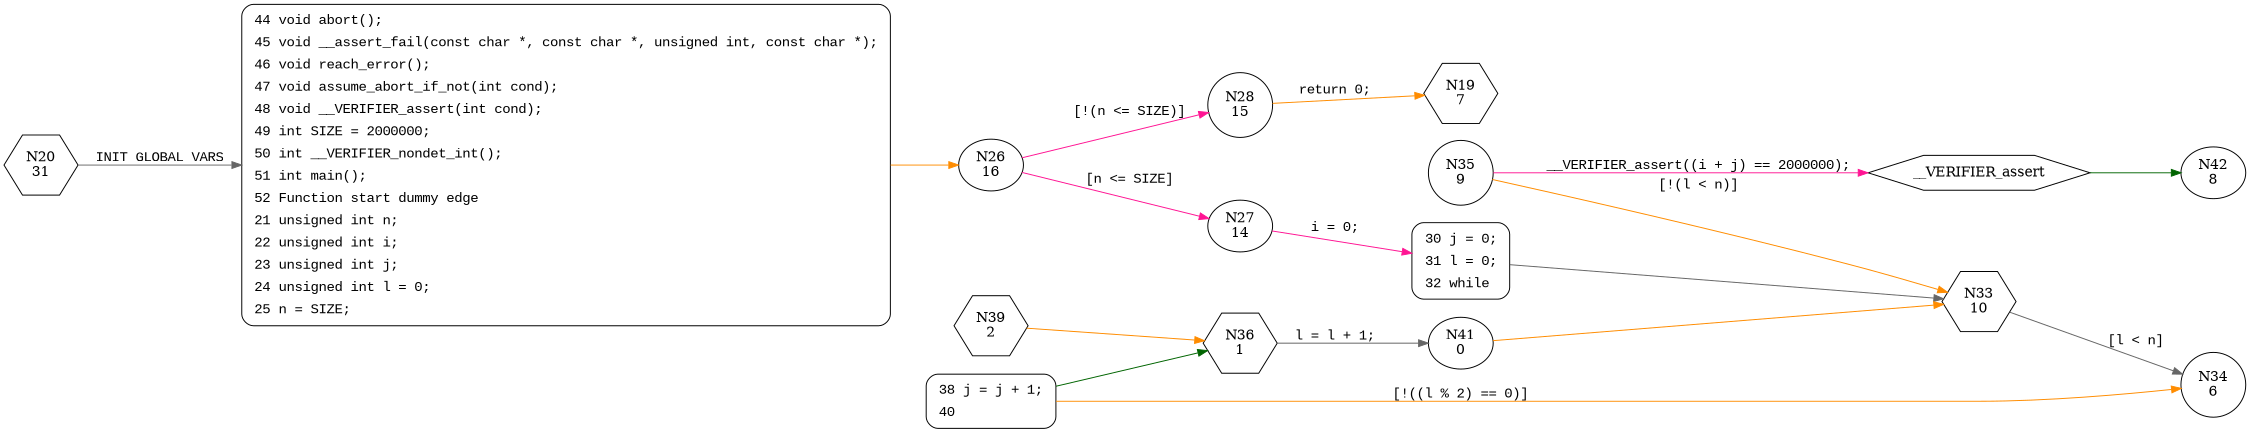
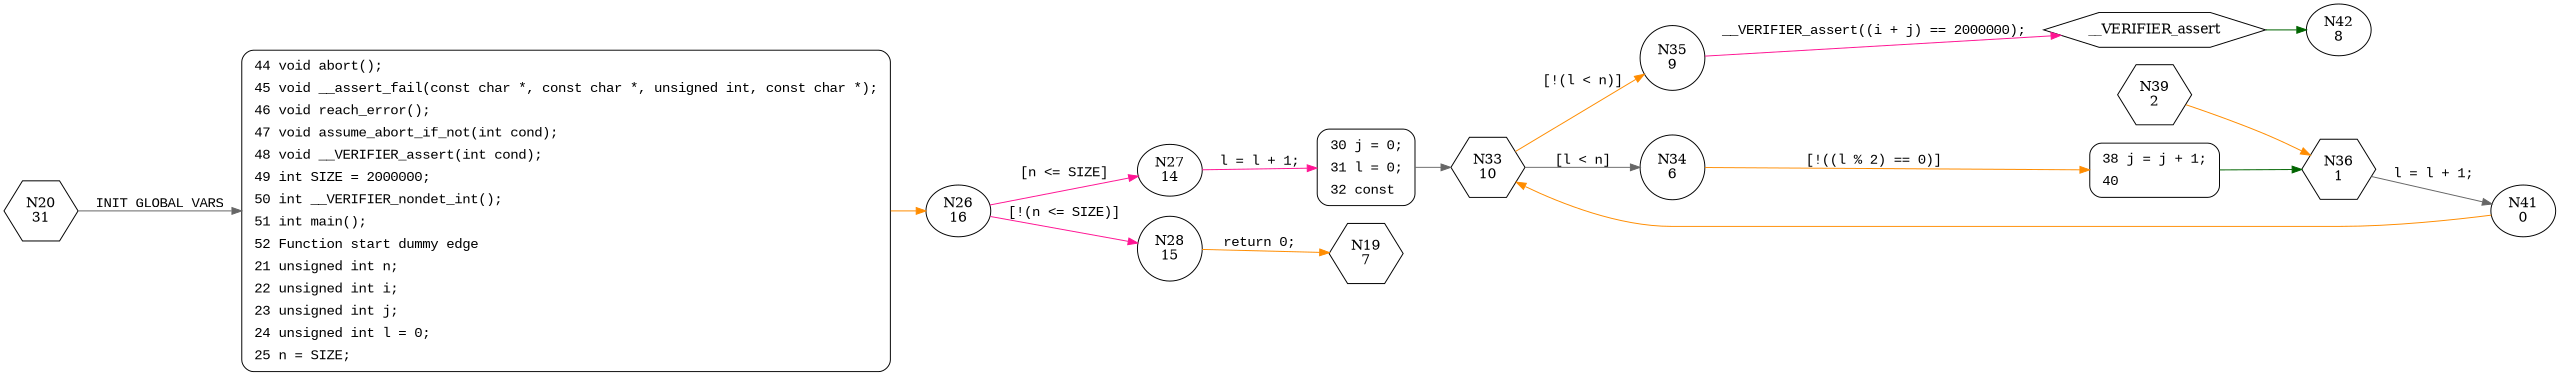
(1335, 227) -> (1260, 161)
(1716, 231) -> (1576, 115)
(1470, 283) -> (1375, 190)
(1614, 401) -> (1892, 169)
